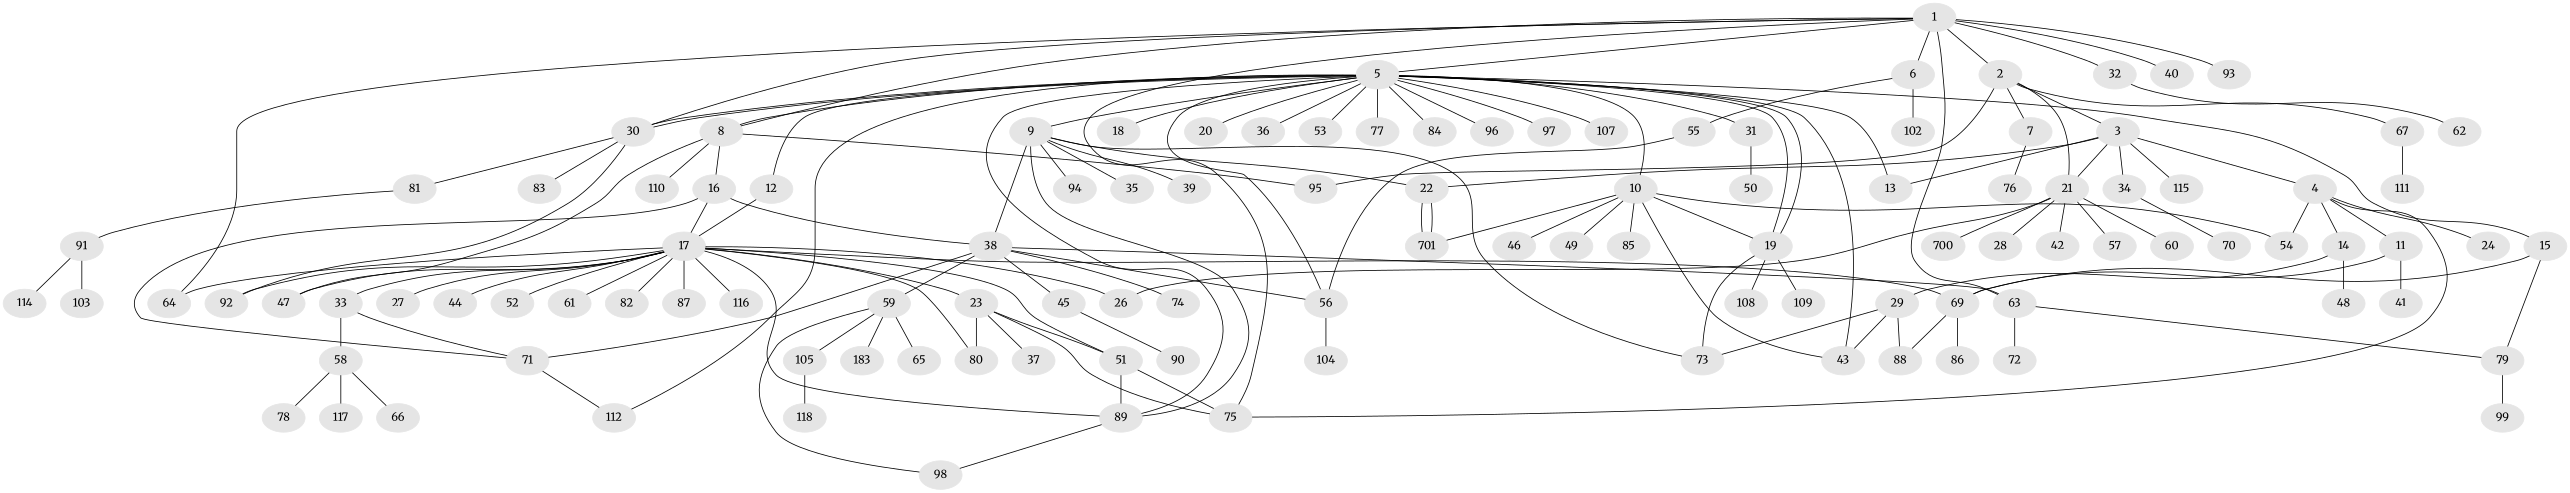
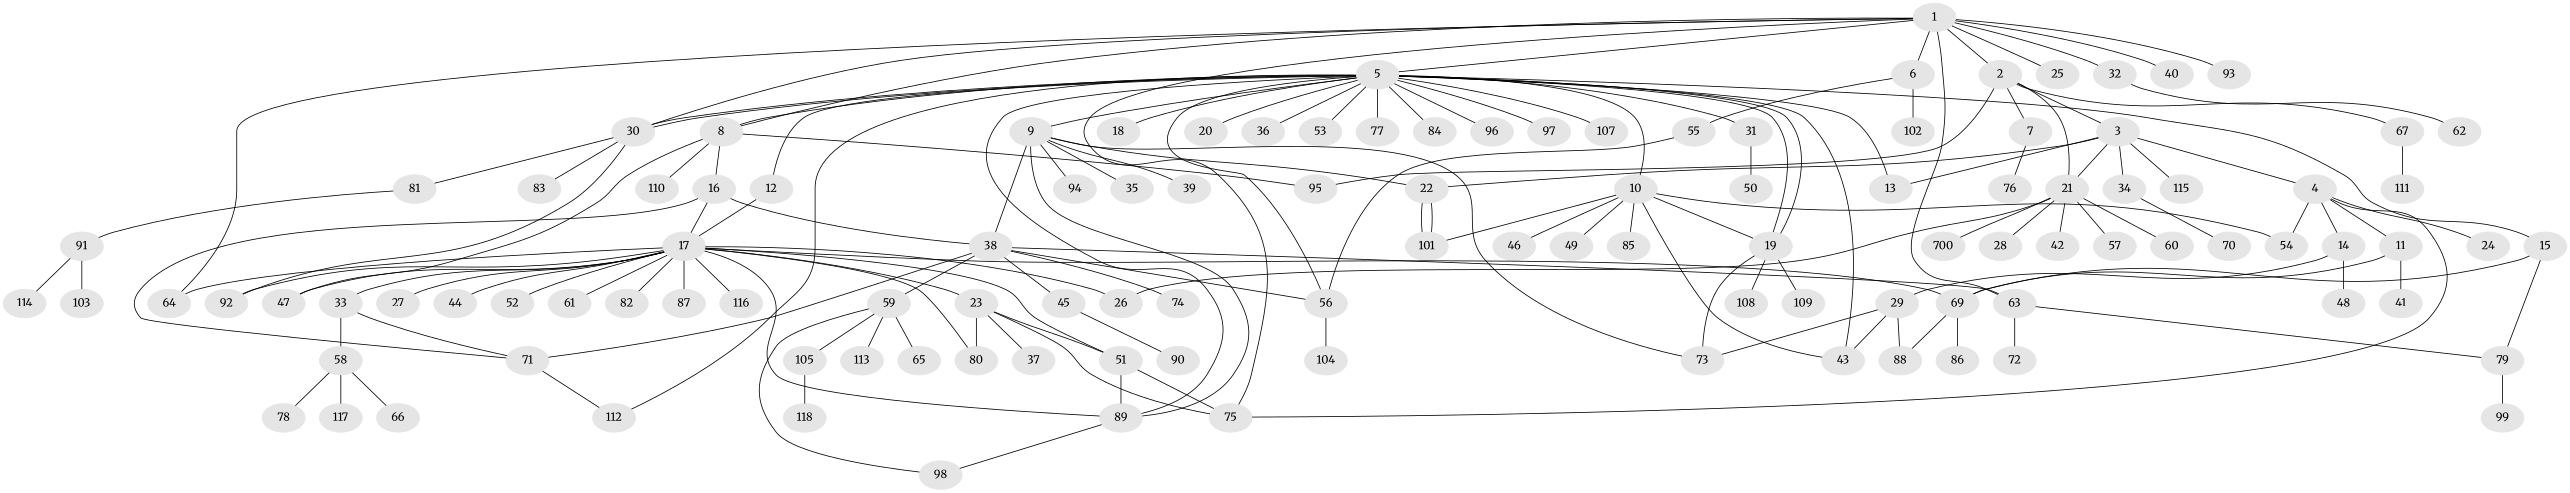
none -> (2058, 75)
(1427, 246) -> (1427, 246)
(862, 361) -> (862, 361)
